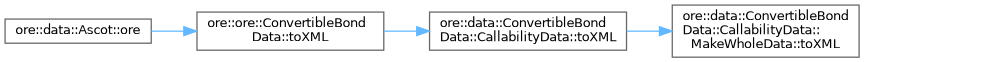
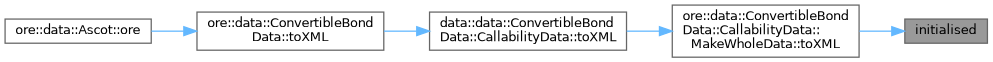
(290, 31) -> (290, 31)
(528, 31) -> (528, 31)
none -> (946, 31)
